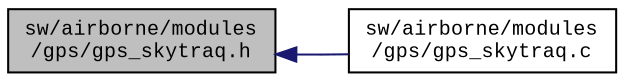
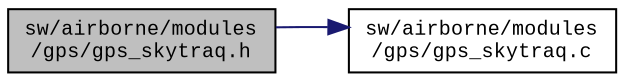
(323, 55) -> (302, 27)
